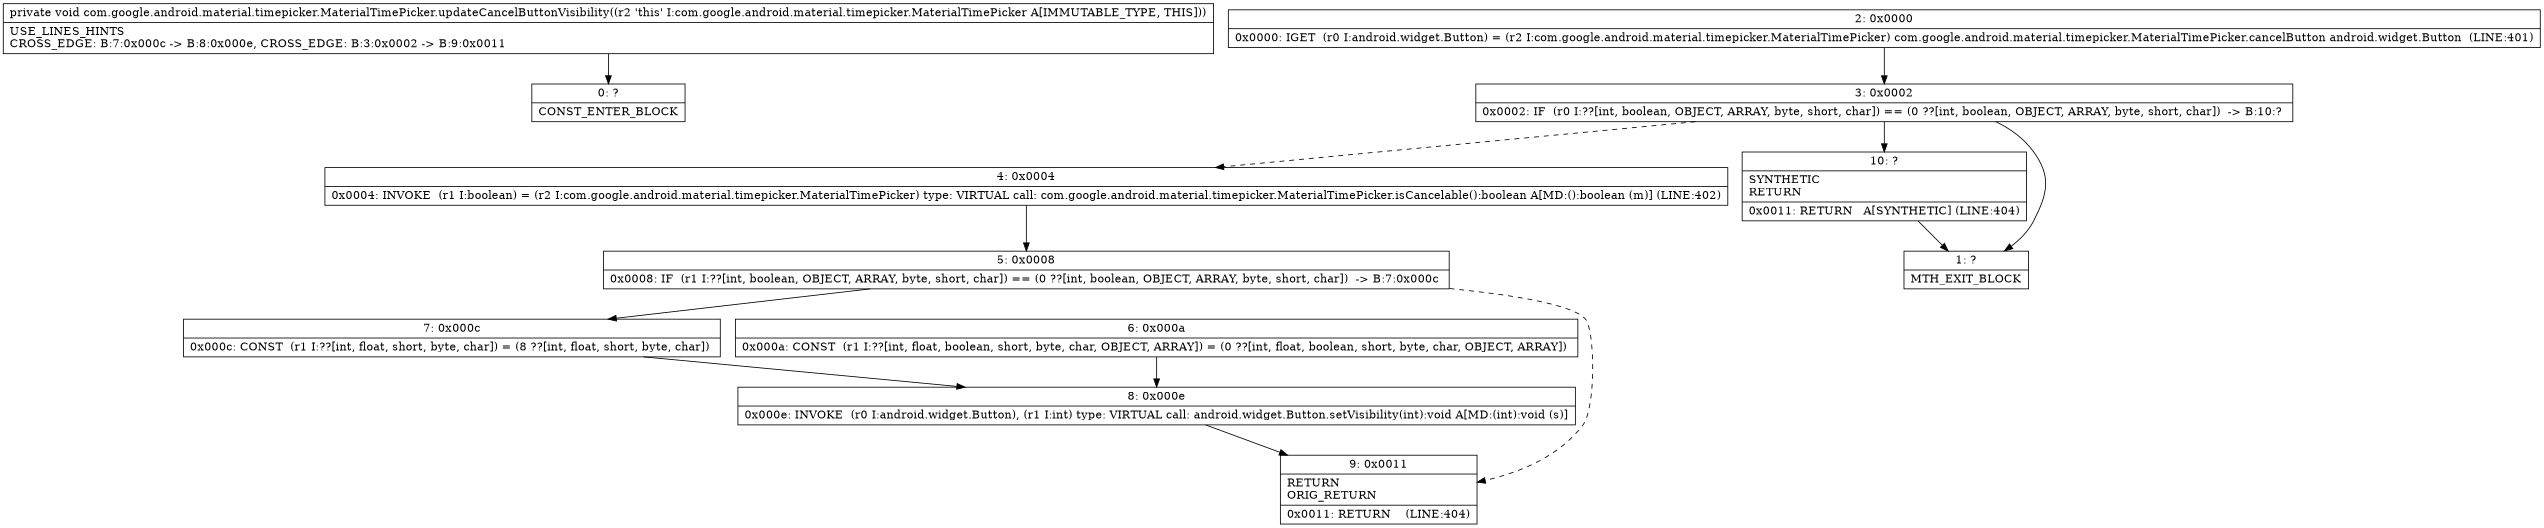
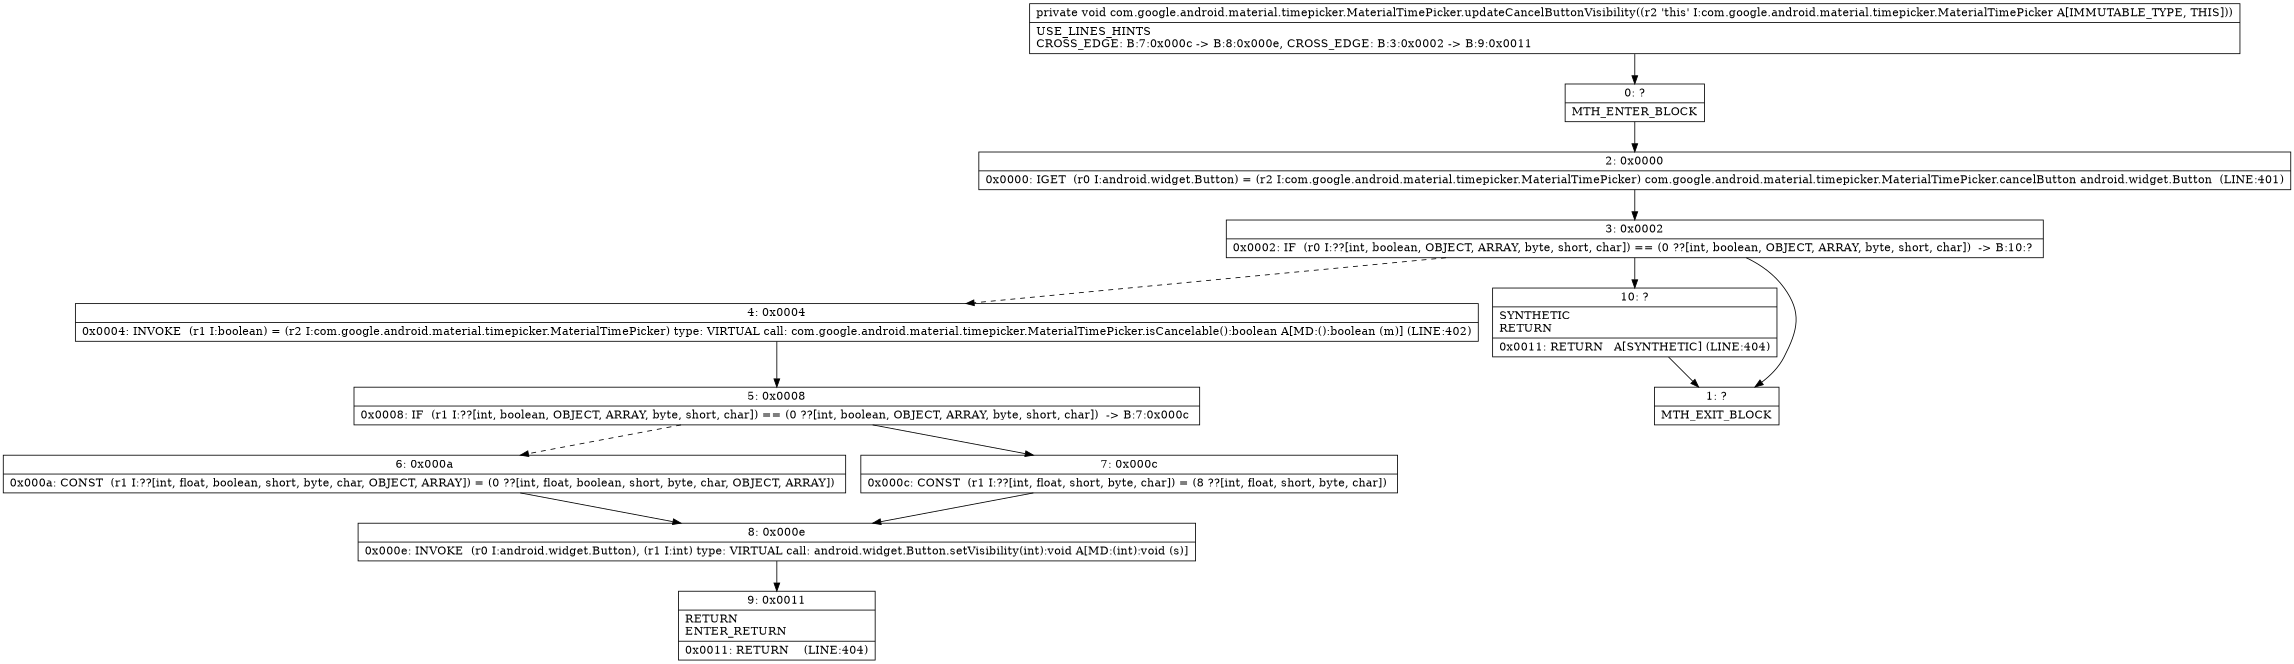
(608, 112) -> (1635, 112)
none -> (1635, 133)
(1592, 359) -> (605, 439)
(1332, 495) -> (736, 631)
